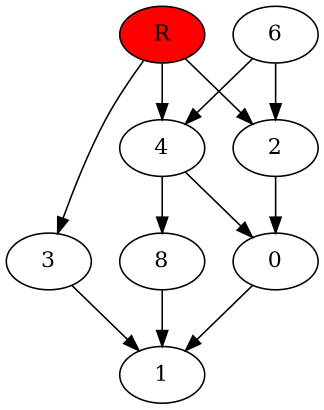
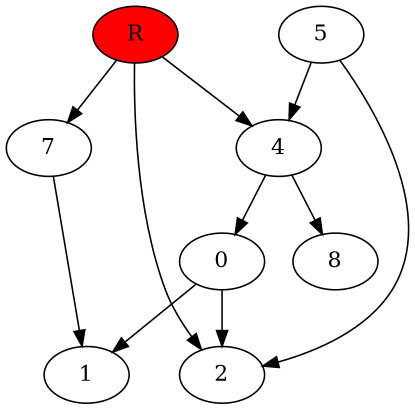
(276, 35) -> (321, 35)
(276, 197) -> (222, 310)
(49, 261) -> (49, 148)
(162, 310) -> none
